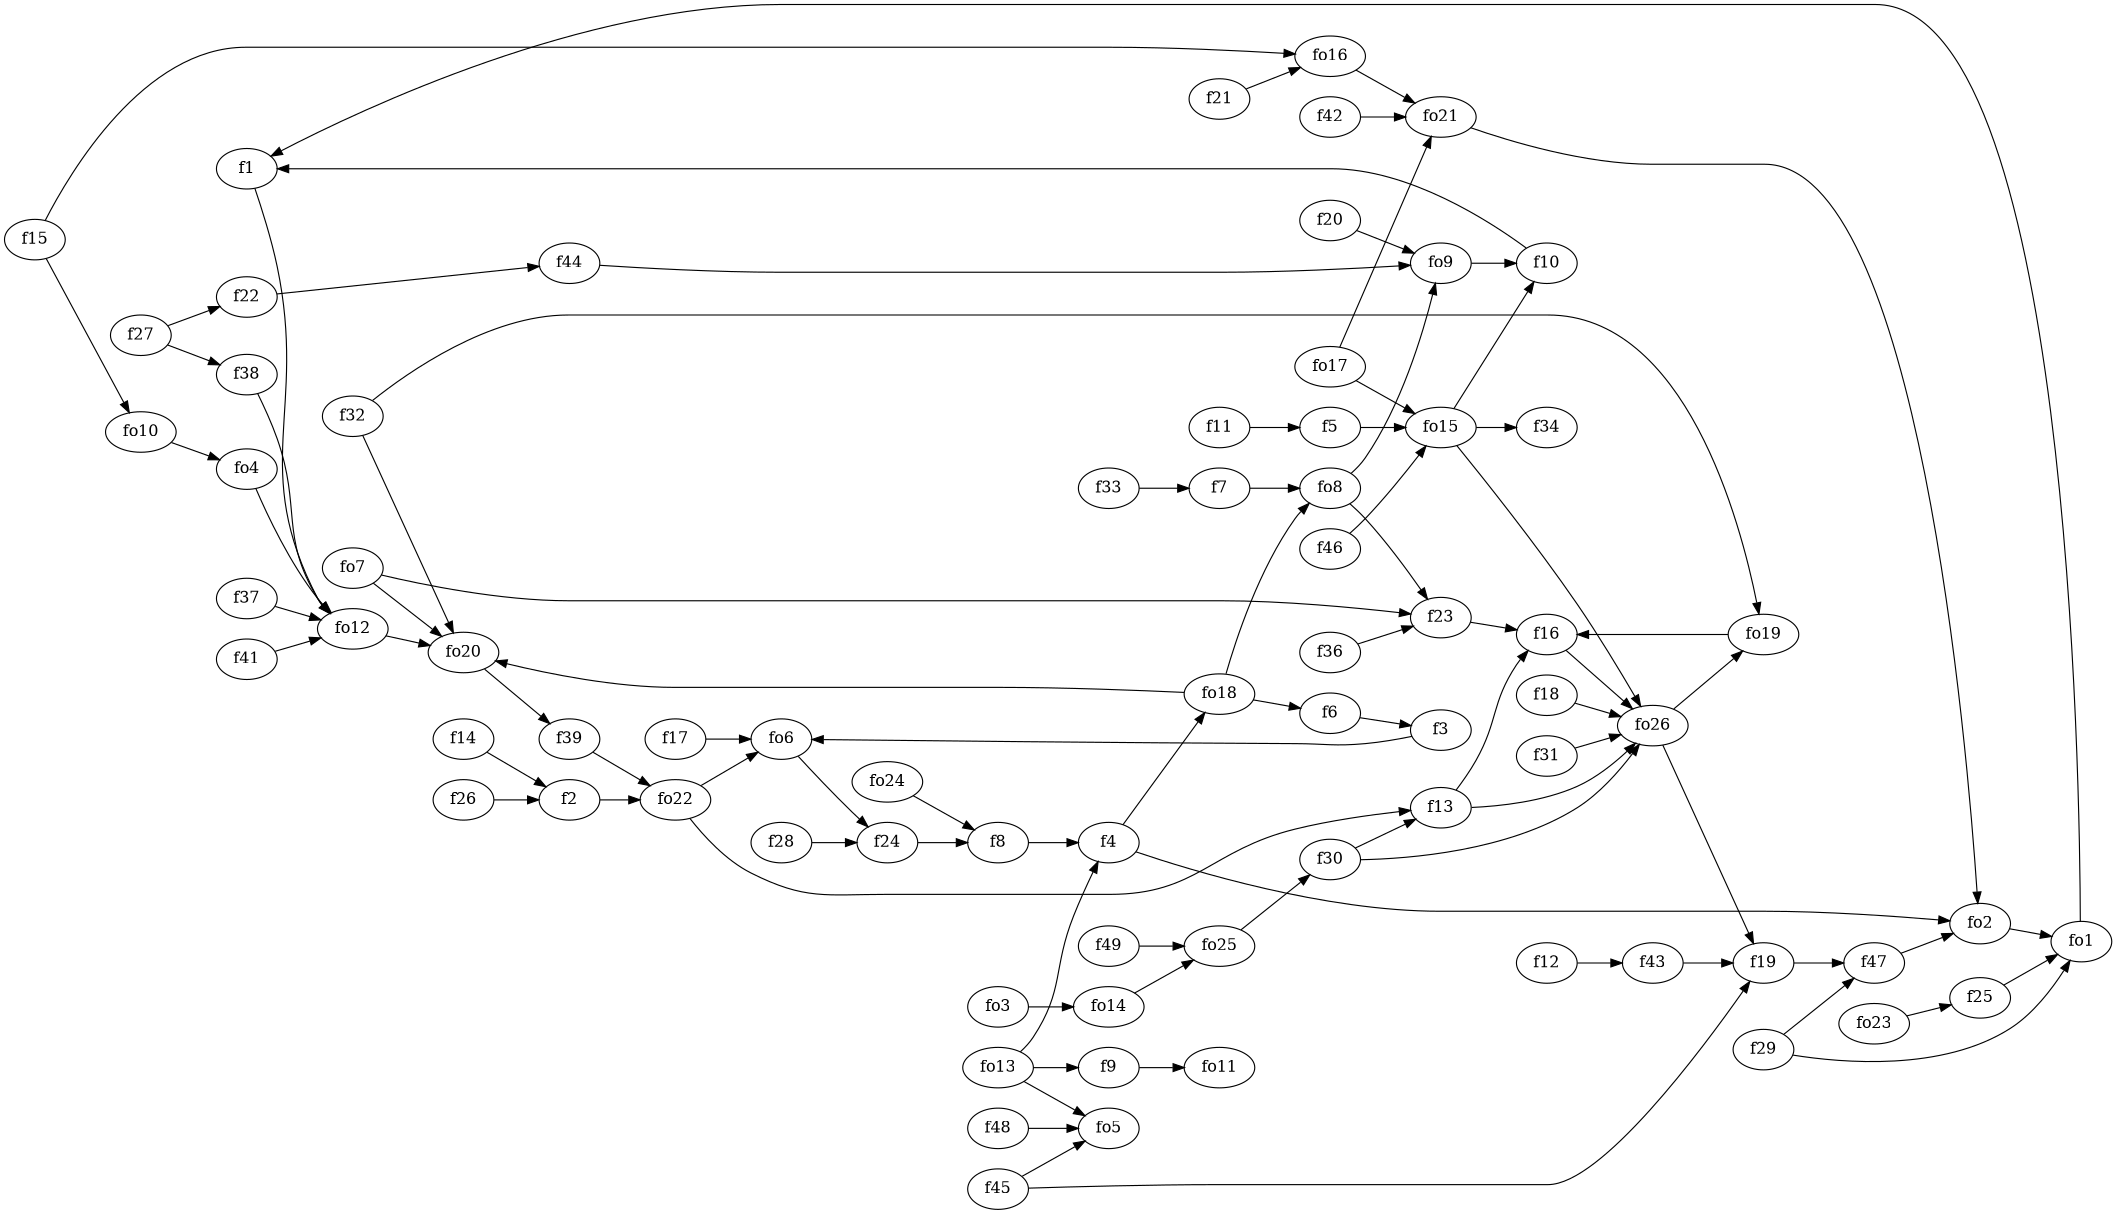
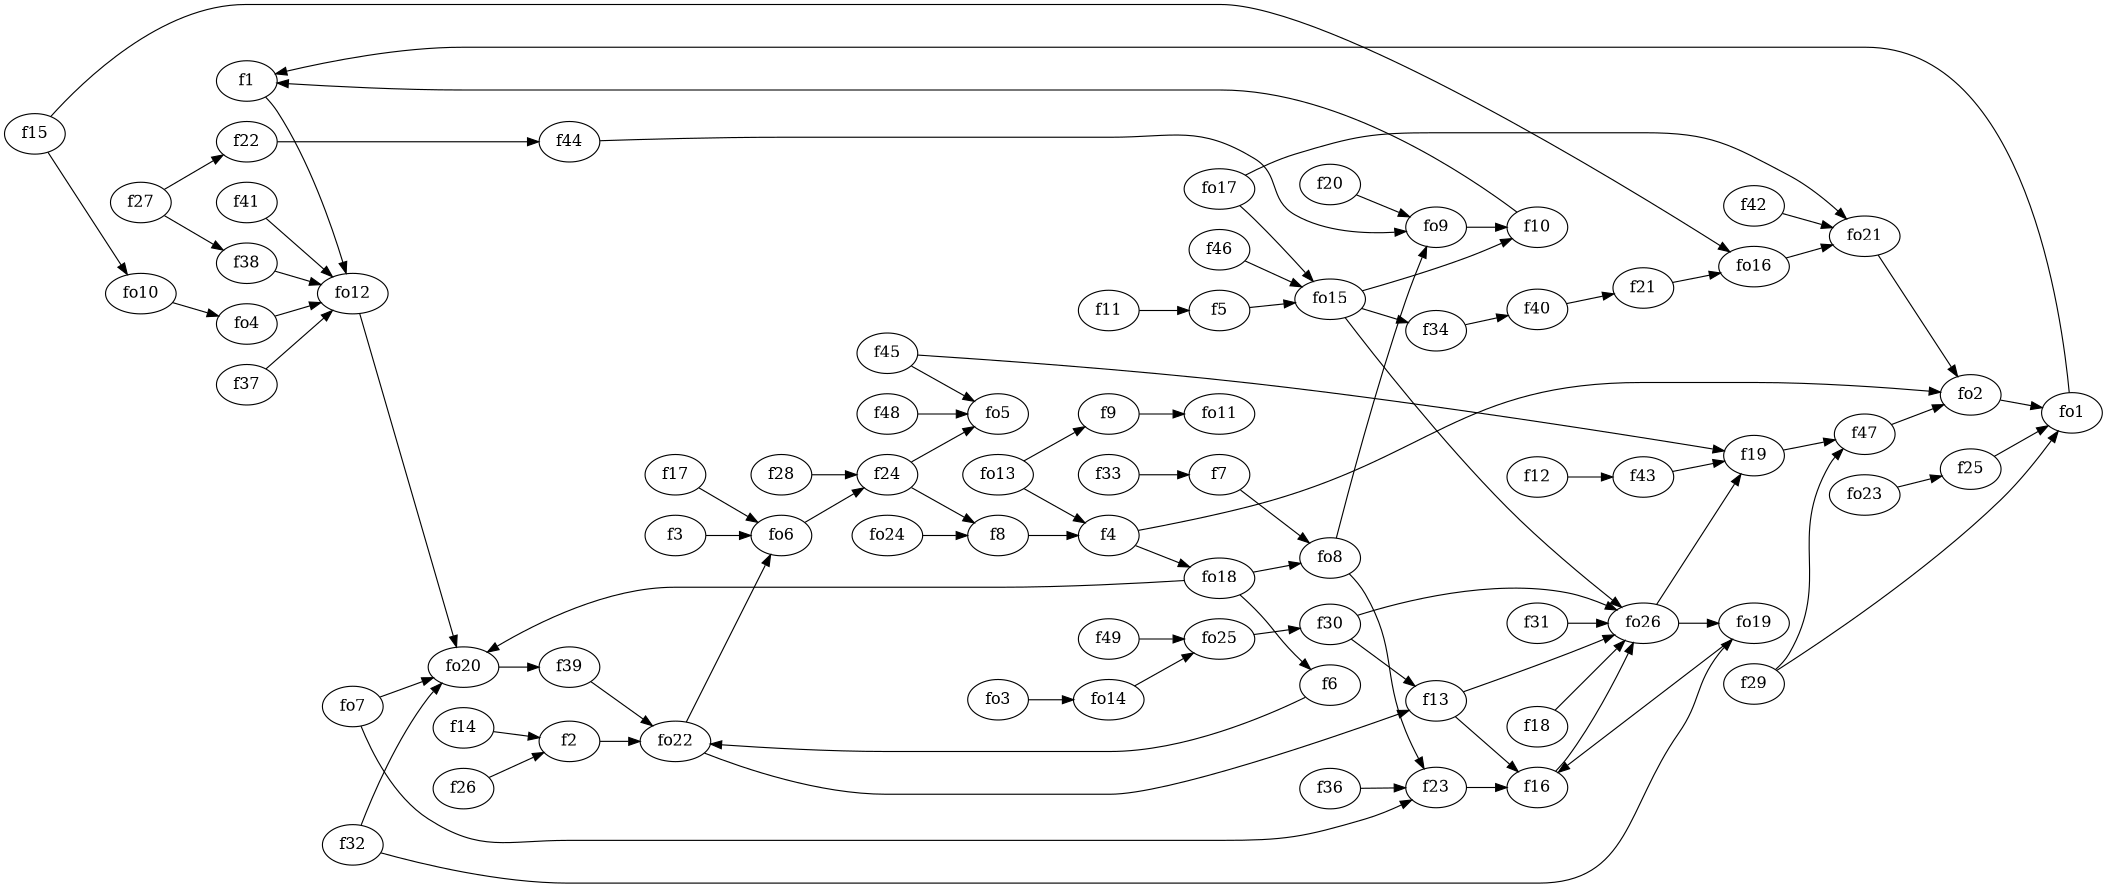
none -> (1537, 309)
(1380, 721) -> (1018, 752)
(1049, 1096) -> (938, 447)
